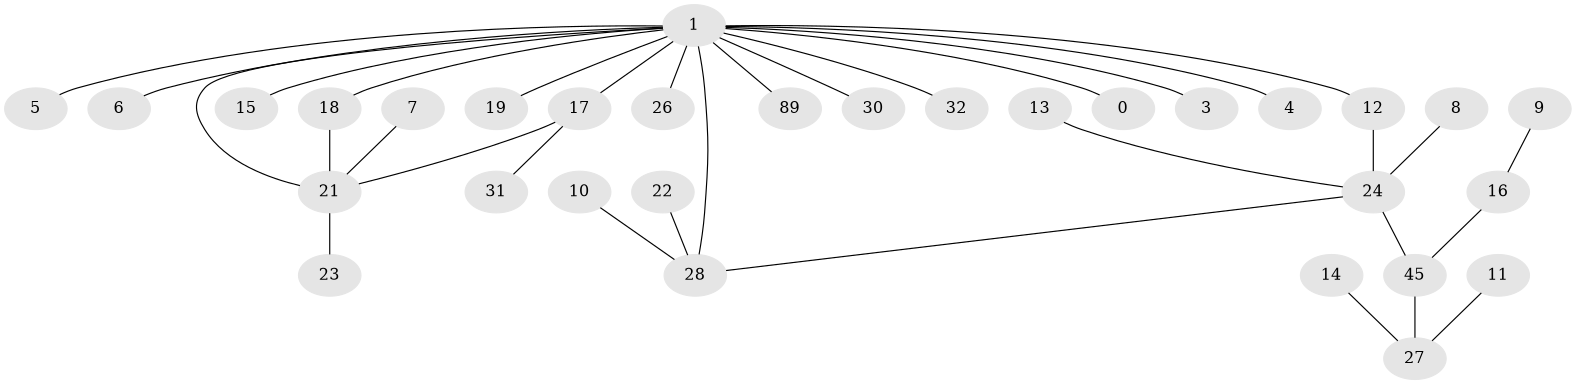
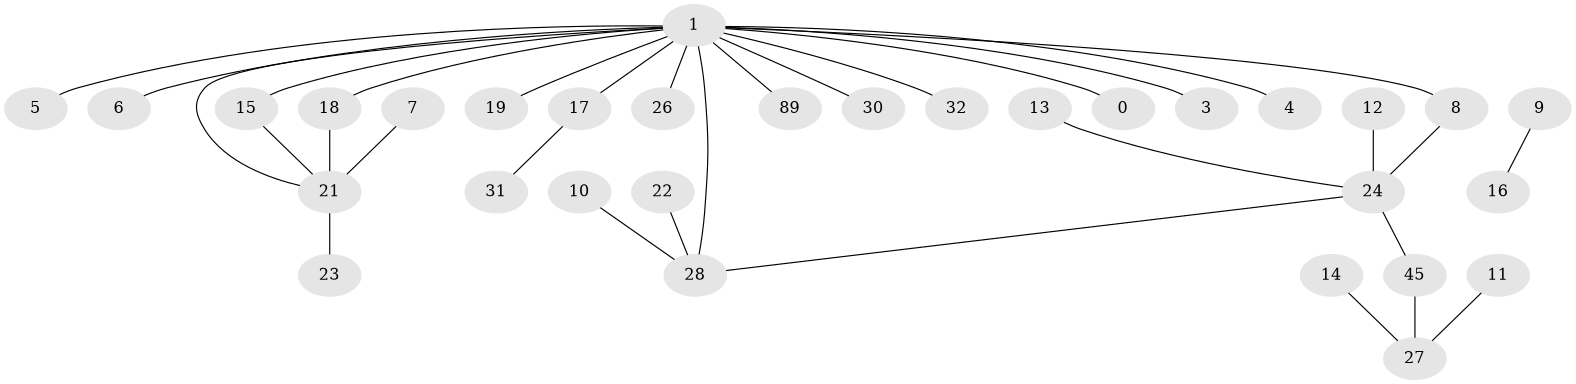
(1040, 38) -> (1116, 50)
(458, 156) -> (288, 150)
(1457, 234) -> none
